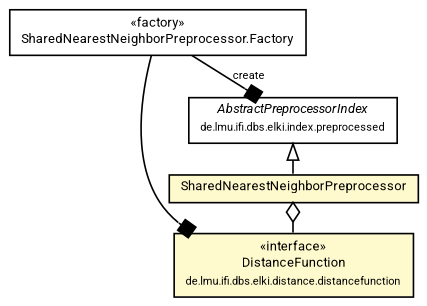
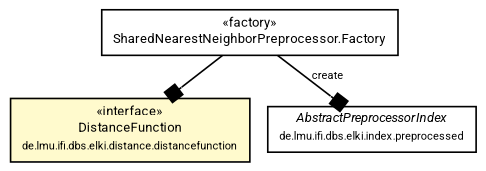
(293, 188) -> none
